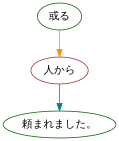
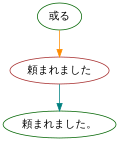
(60, 70) -> (60, 70)
